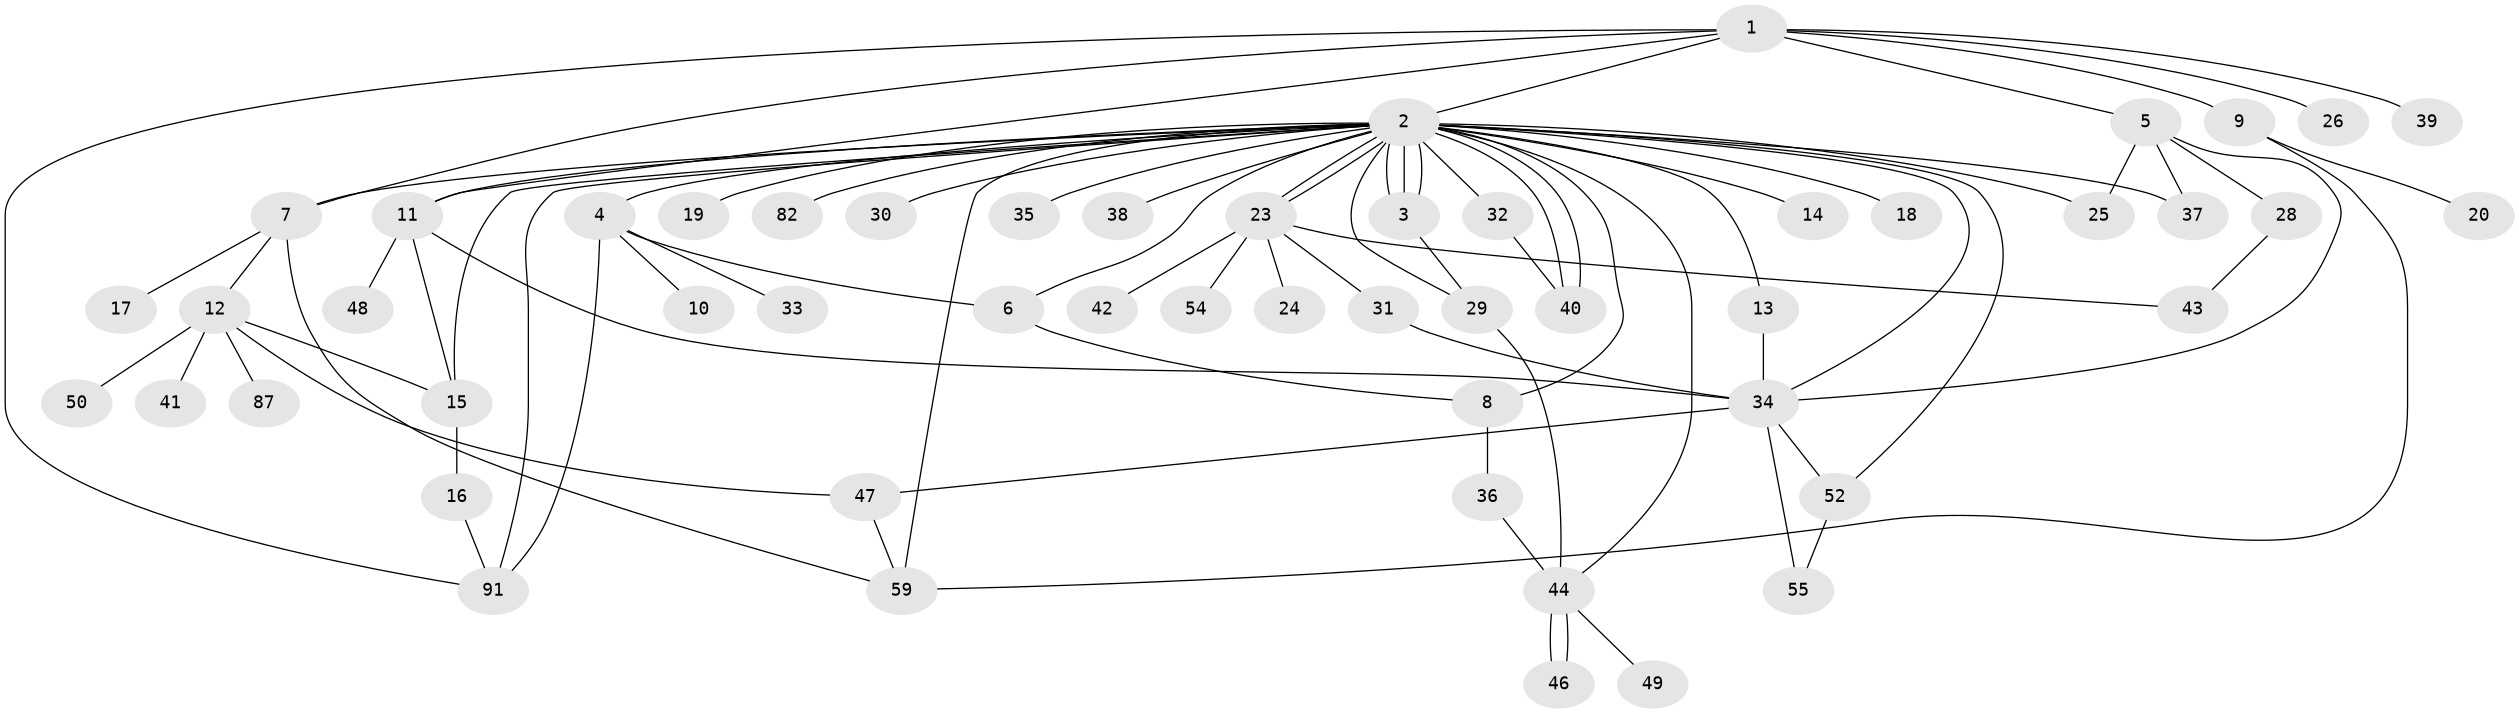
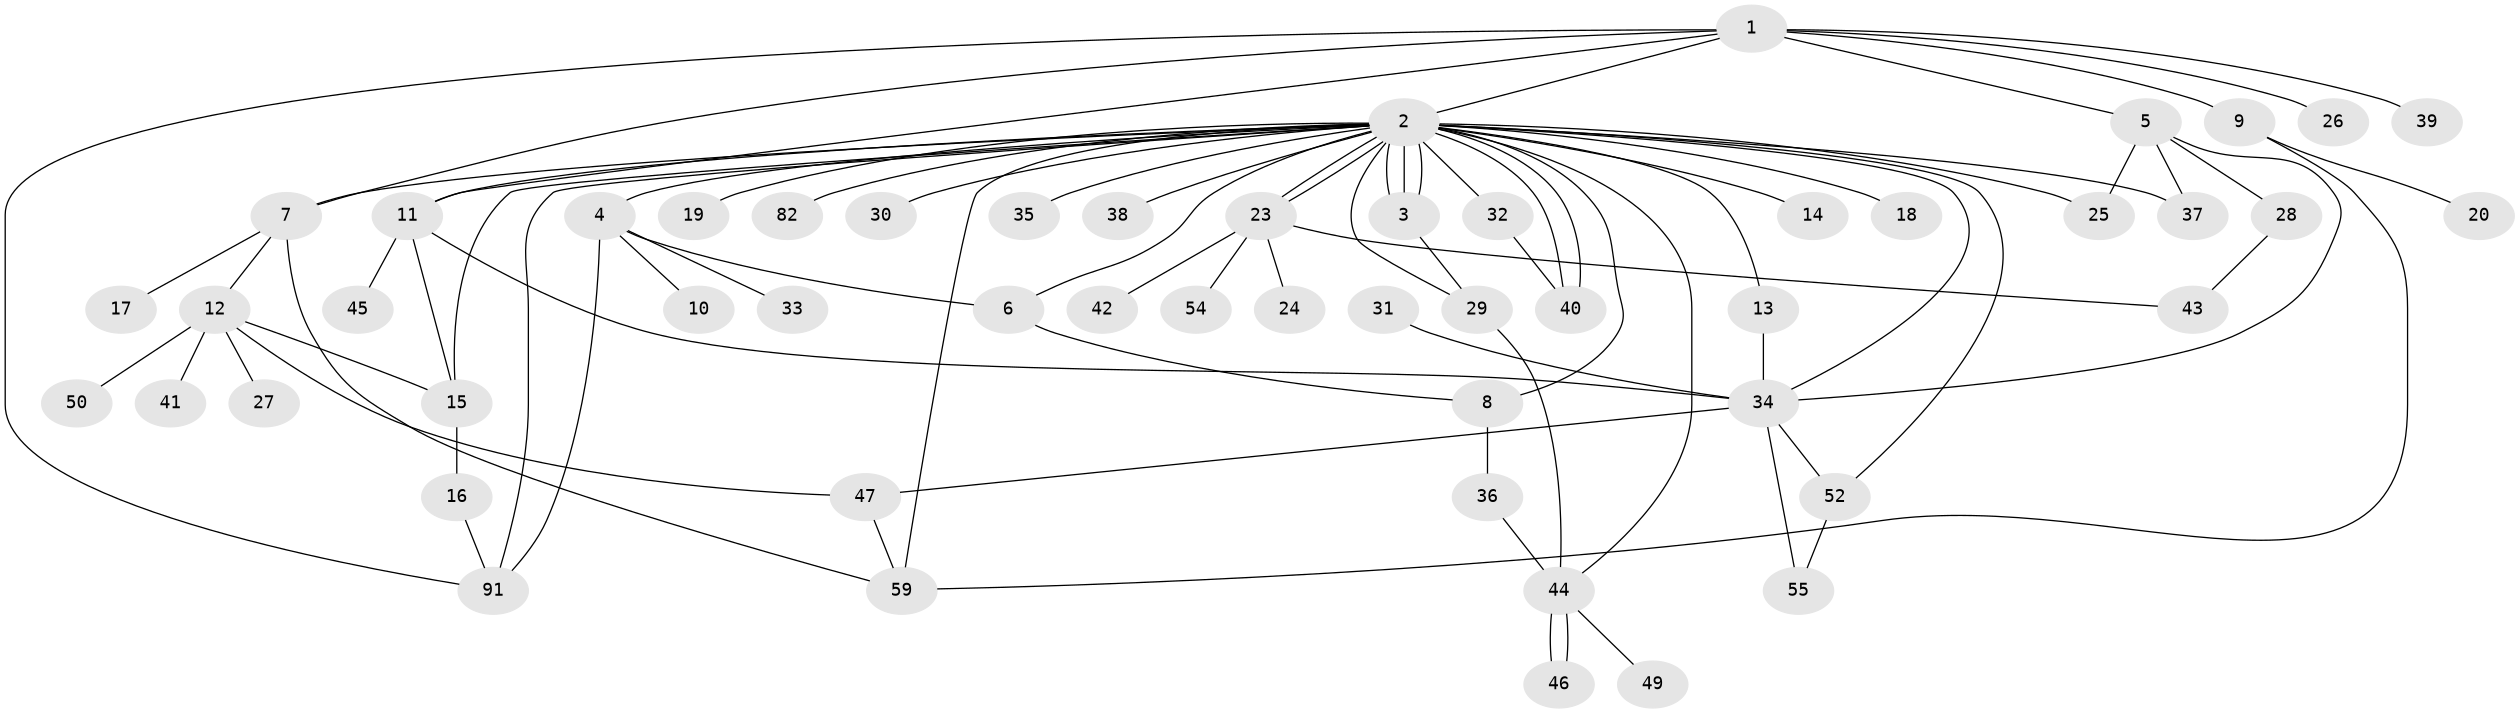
(1322, 263) -> none
(358, 310) -> (358, 310)
(264, 403) -> (264, 403)
